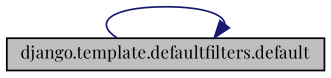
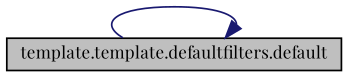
(166, 54) -> (174, 54)
